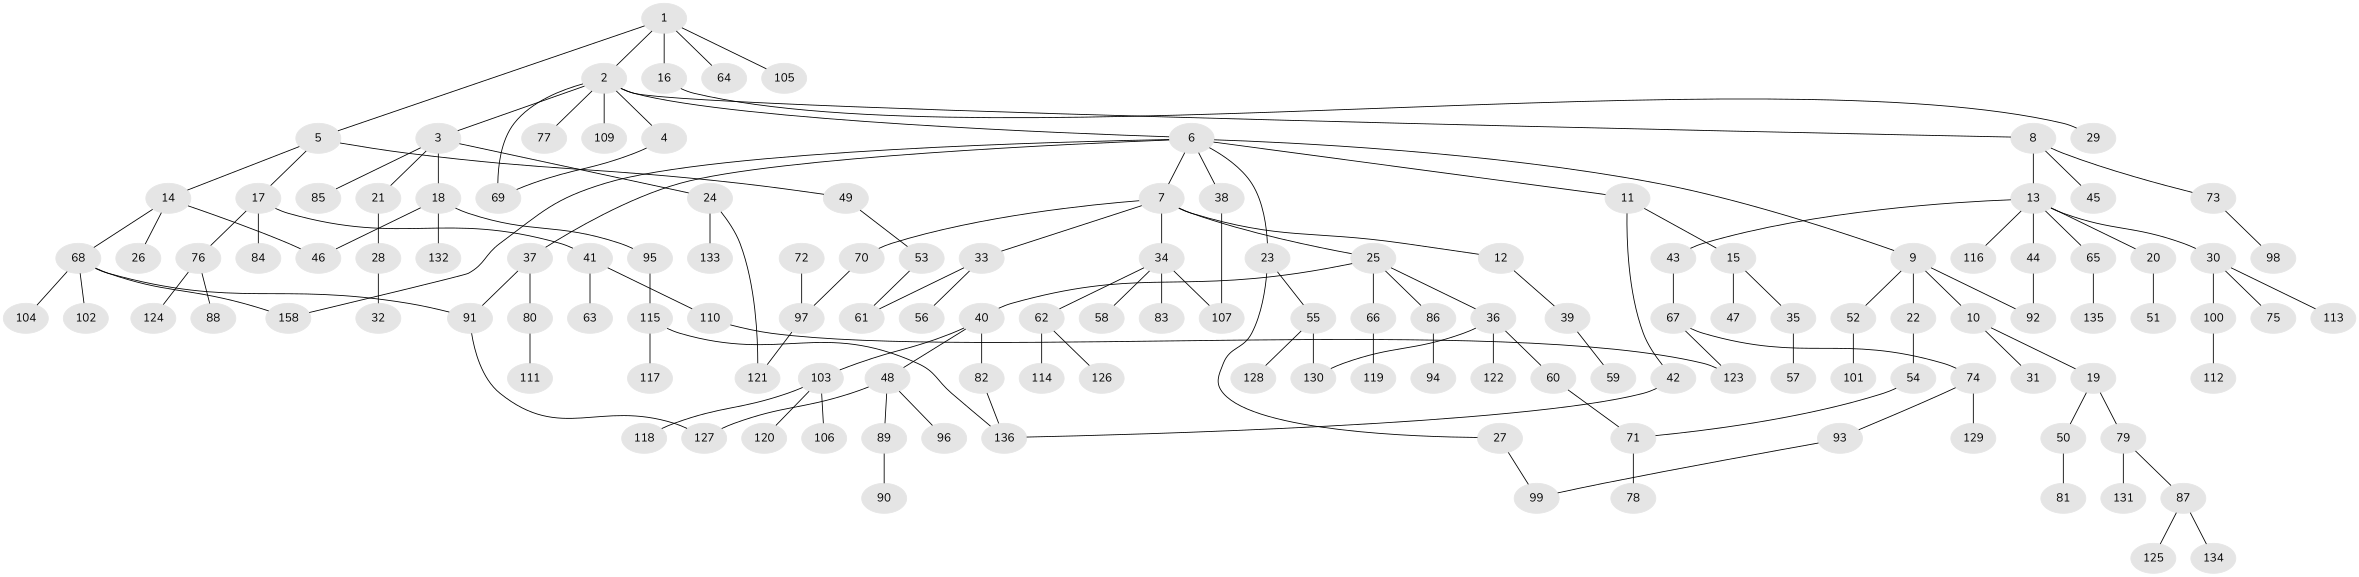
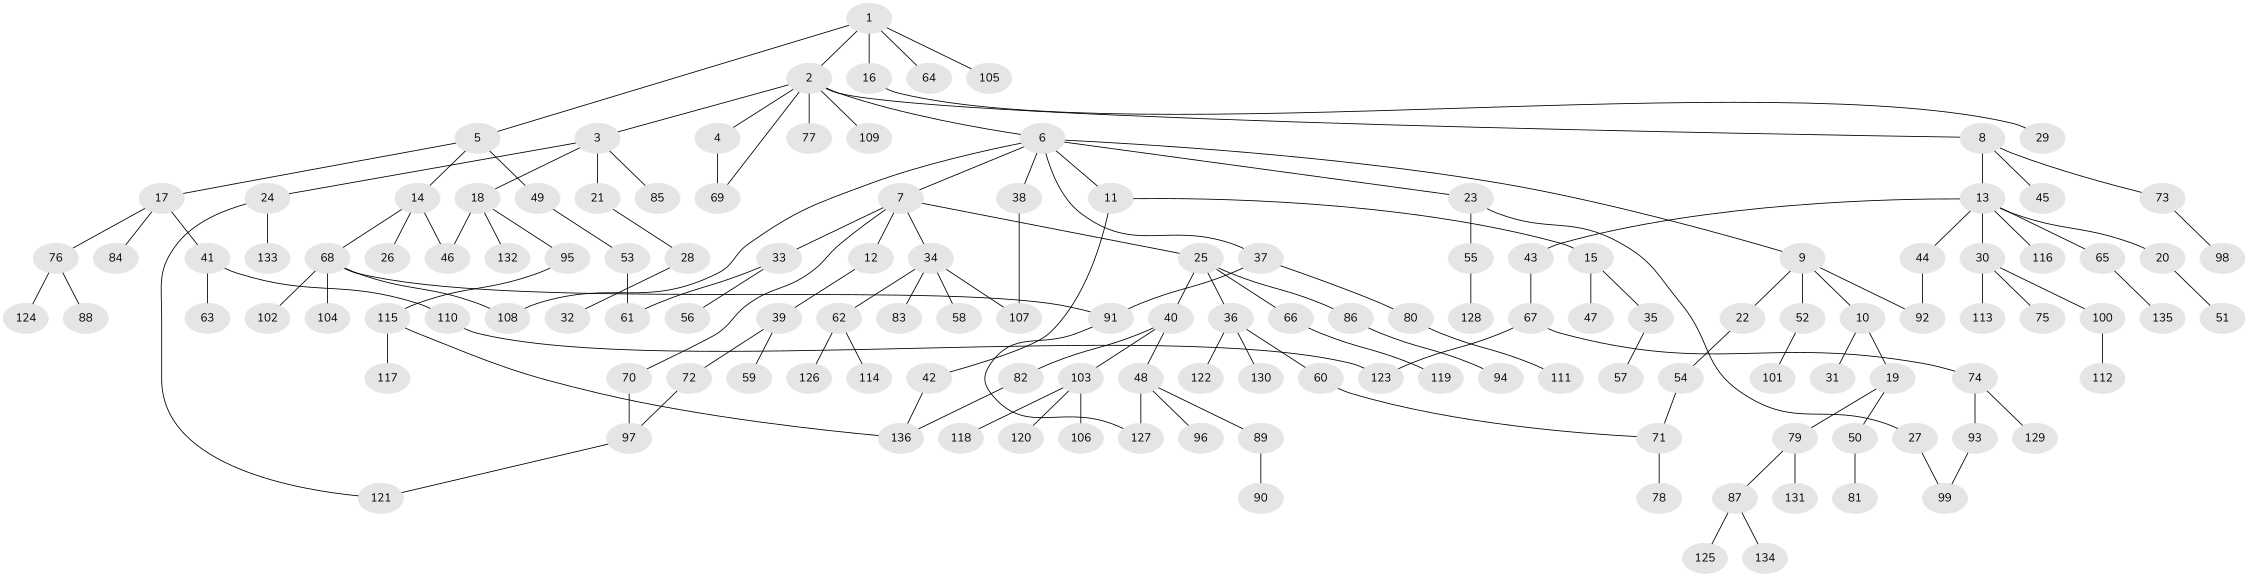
(288, 318) -> (508, 318)
none -> (738, 346)
(1313, 348) -> none
